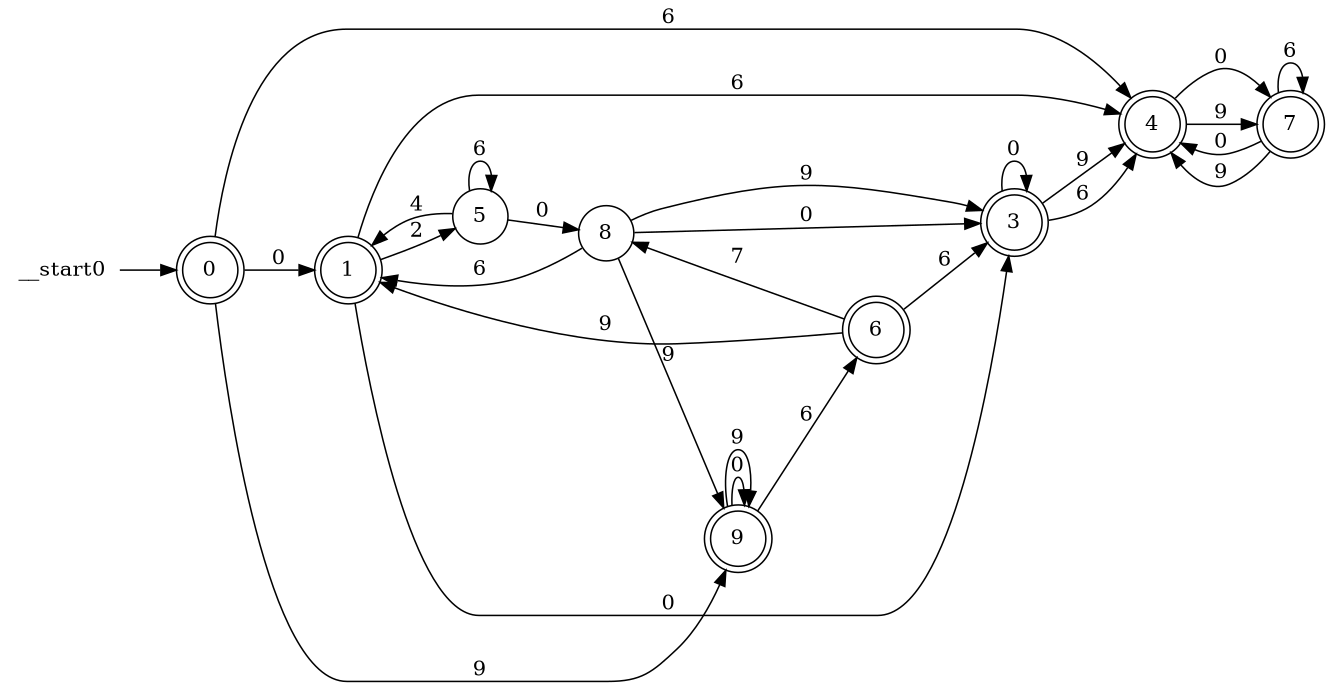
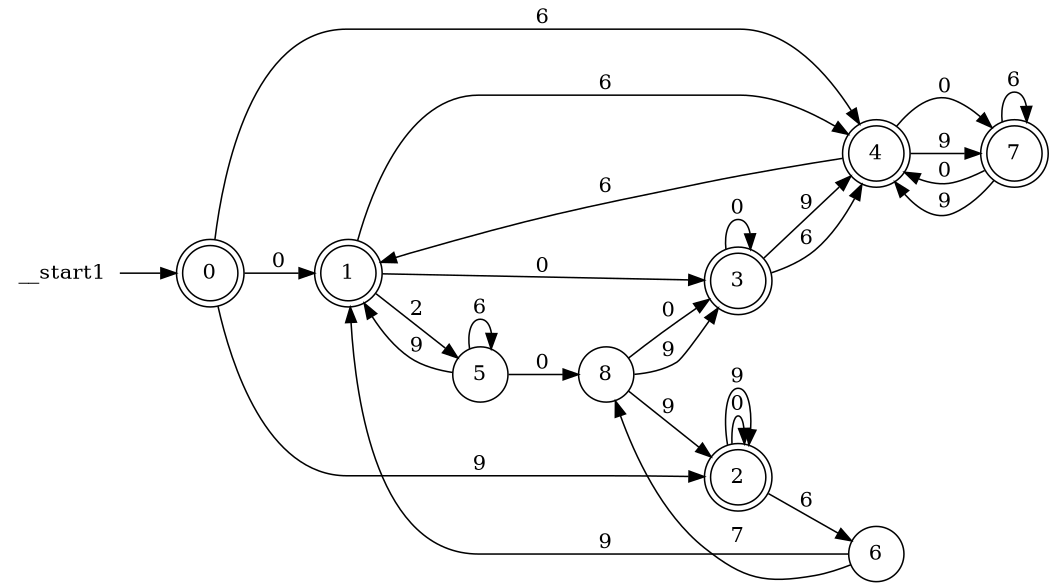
(417, 205) -> (417, 346)
(63, 270) -> (63, 273)
(939, 281) -> none
(493, 284) -> (618, 201)
(876, 330) -> (876, 554)
(738, 539) -> (738, 477)
